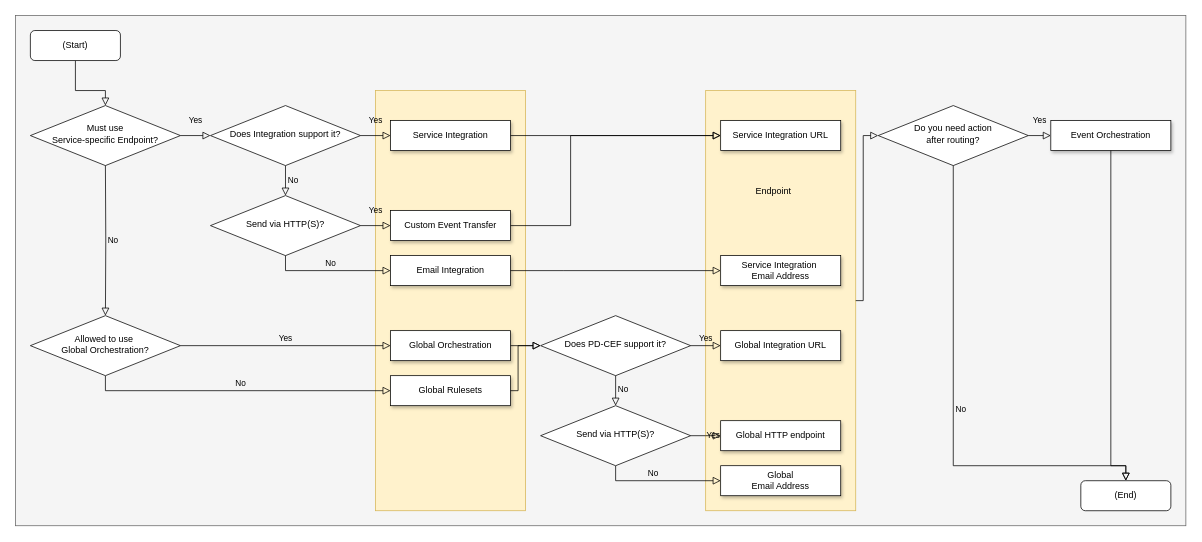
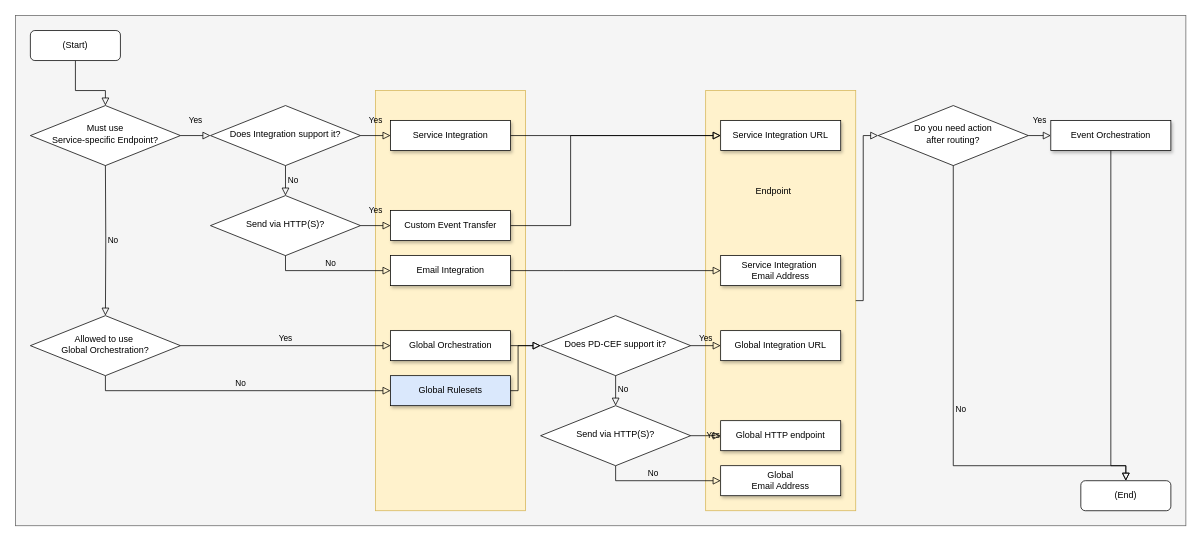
(450, 390) -> (450, 390)
